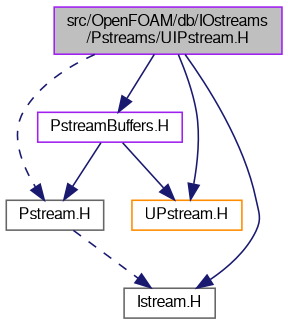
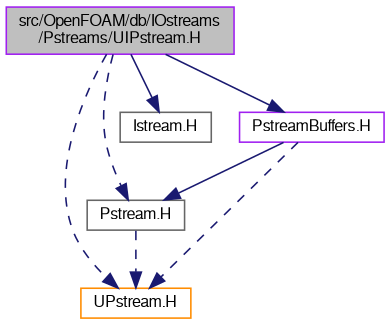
(197, 118) -> (67, 168)
(143, 165) -> (230, 210)
(106, 254) -> (136, 251)
